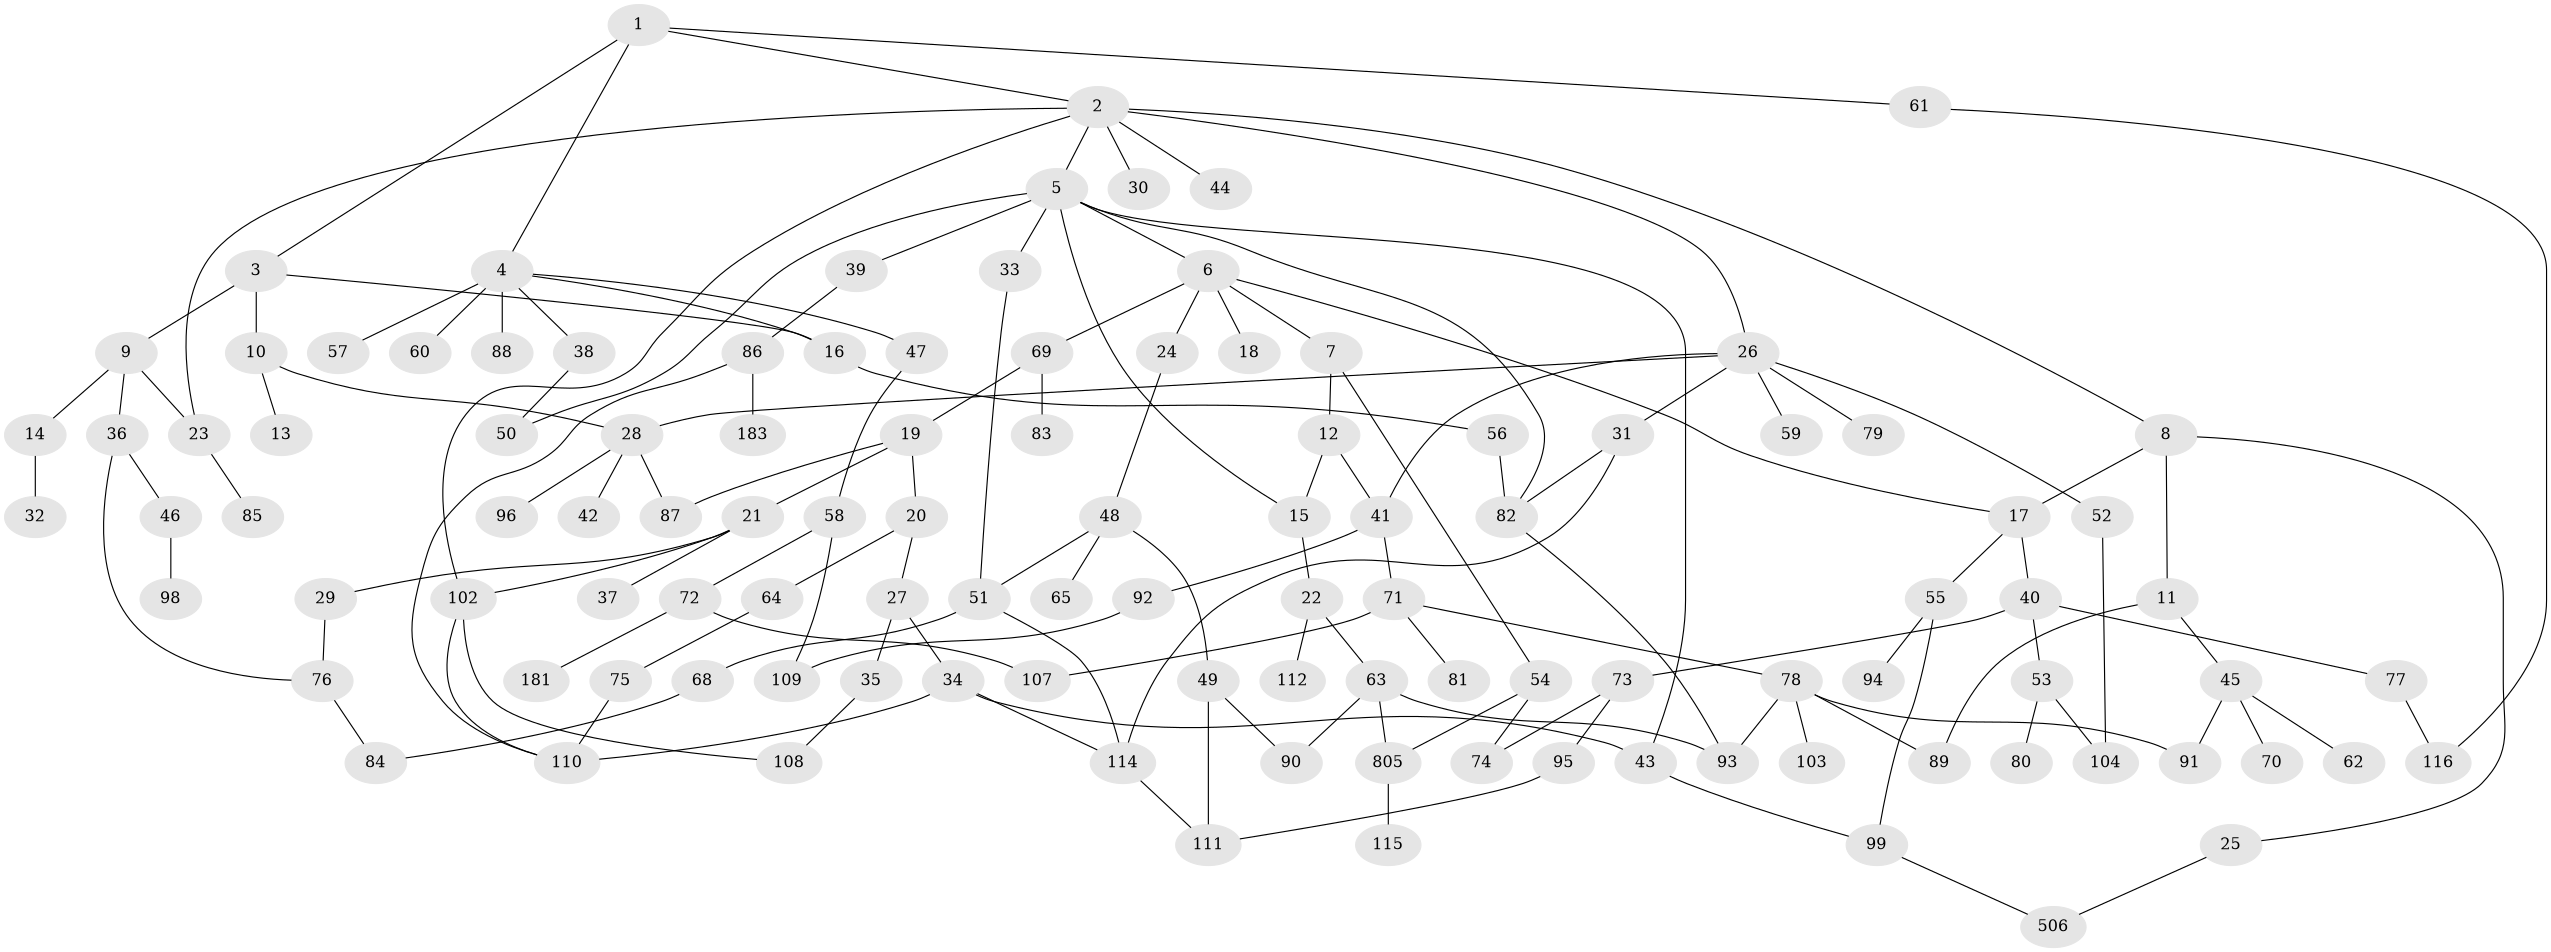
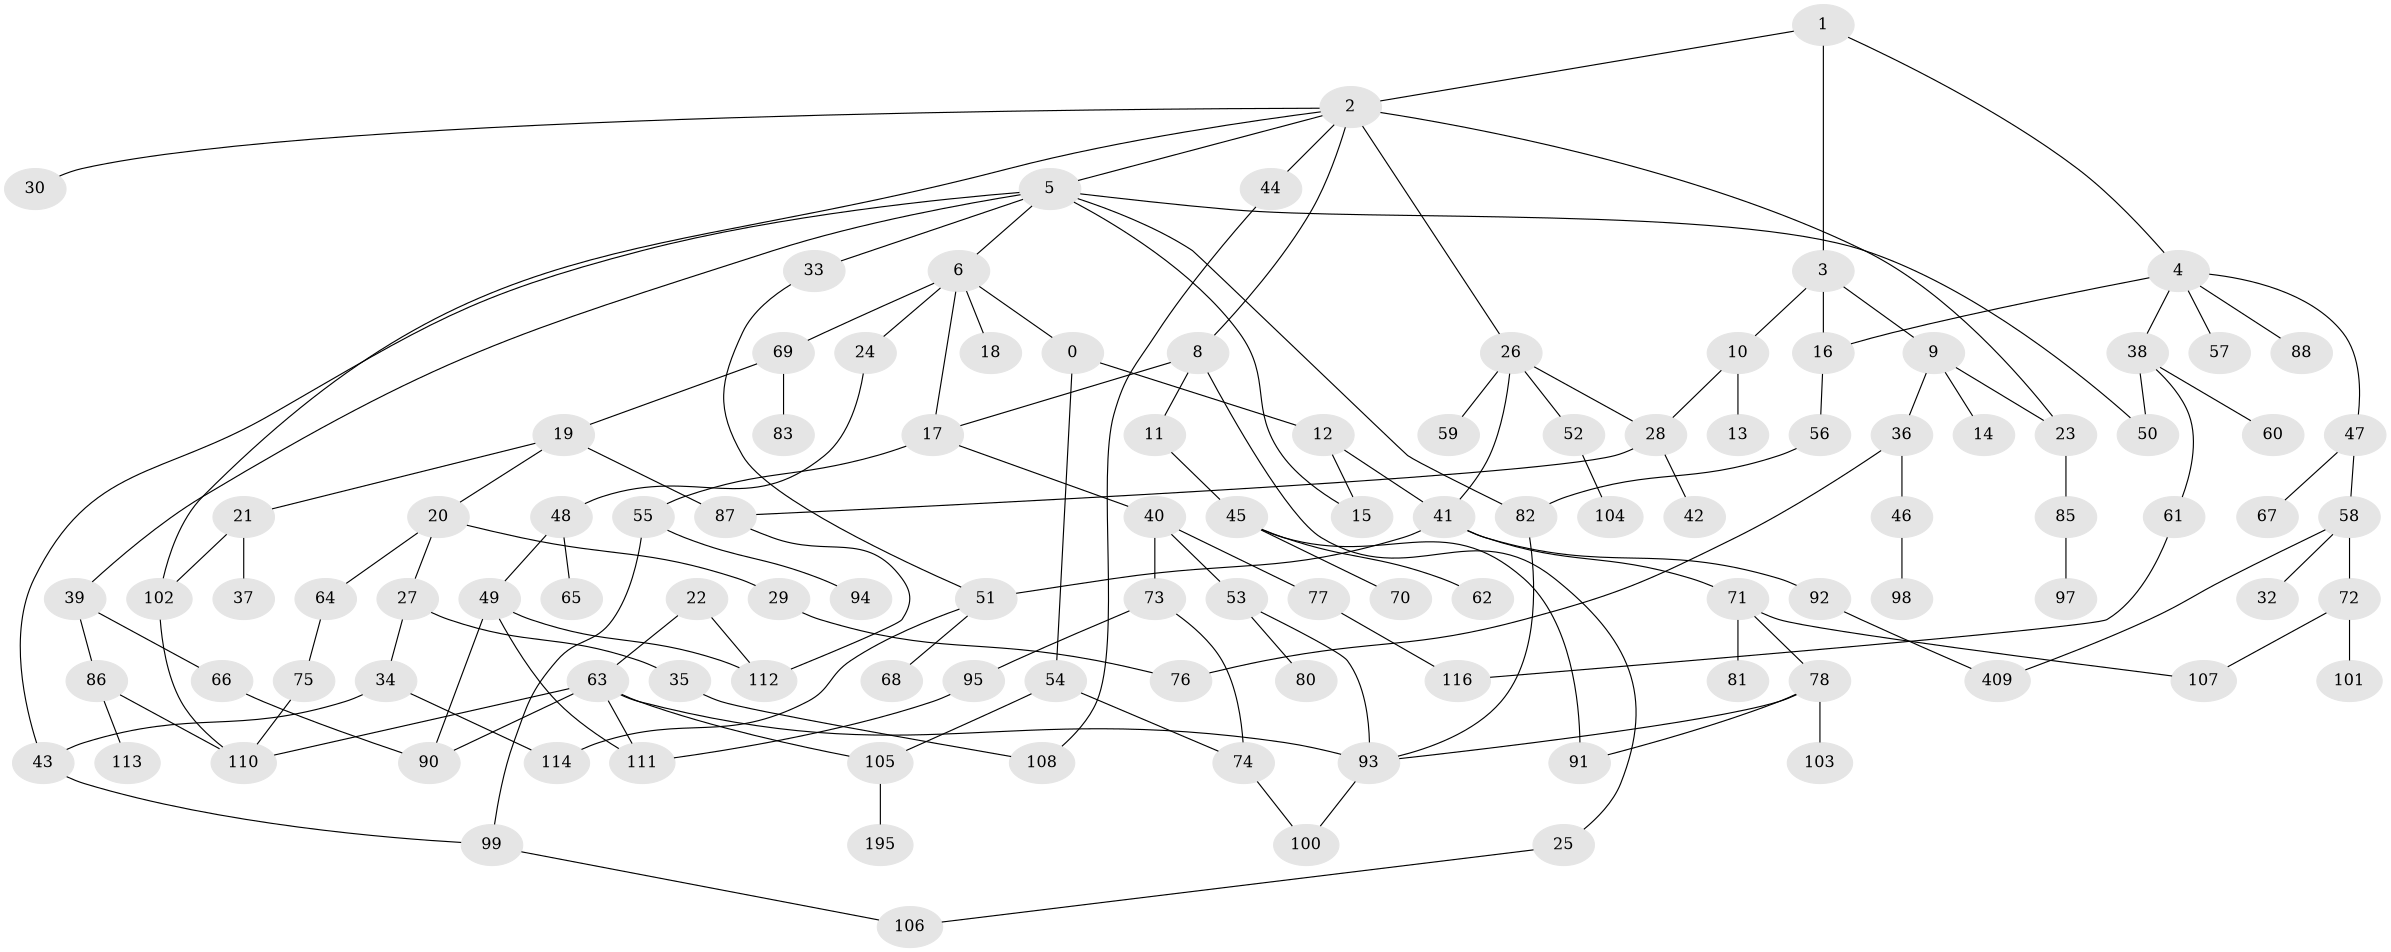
(1280, 66) -> (2192, 428)
(461, 312) -> (2205, 394)
(1331, 353) -> (1073, 353)
(753, 435) -> (128, 763)
(1623, 435) -> none
(1873, 435) -> none
(35, 476) -> (2309, 558)
(507, 517) -> none
none -> (2268, 517)
(1045, 558) -> (1220, 568)
(1306, 558) -> none
(543, 565) -> (612, 552)
none -> (902, 579)
none -> (2066, 599)
none -> (626, 640)
none -> (222, 681)
(536, 681) -> (2350, 681)
(787, 681) -> (1998, 681)
(2072, 720) -> (1342, 656)
(766, 736) -> (422, 722)
(596, 738) -> (1108, 460)
(376, 763) -> none
(1388, 763) -> (880, 763)
(1940, 763) -> none
(1166, 804) -> (620, 722)
none -> (1306, 845)
(1388, 845) -> (880, 845)
(2053, 927) -> (910, 927)
